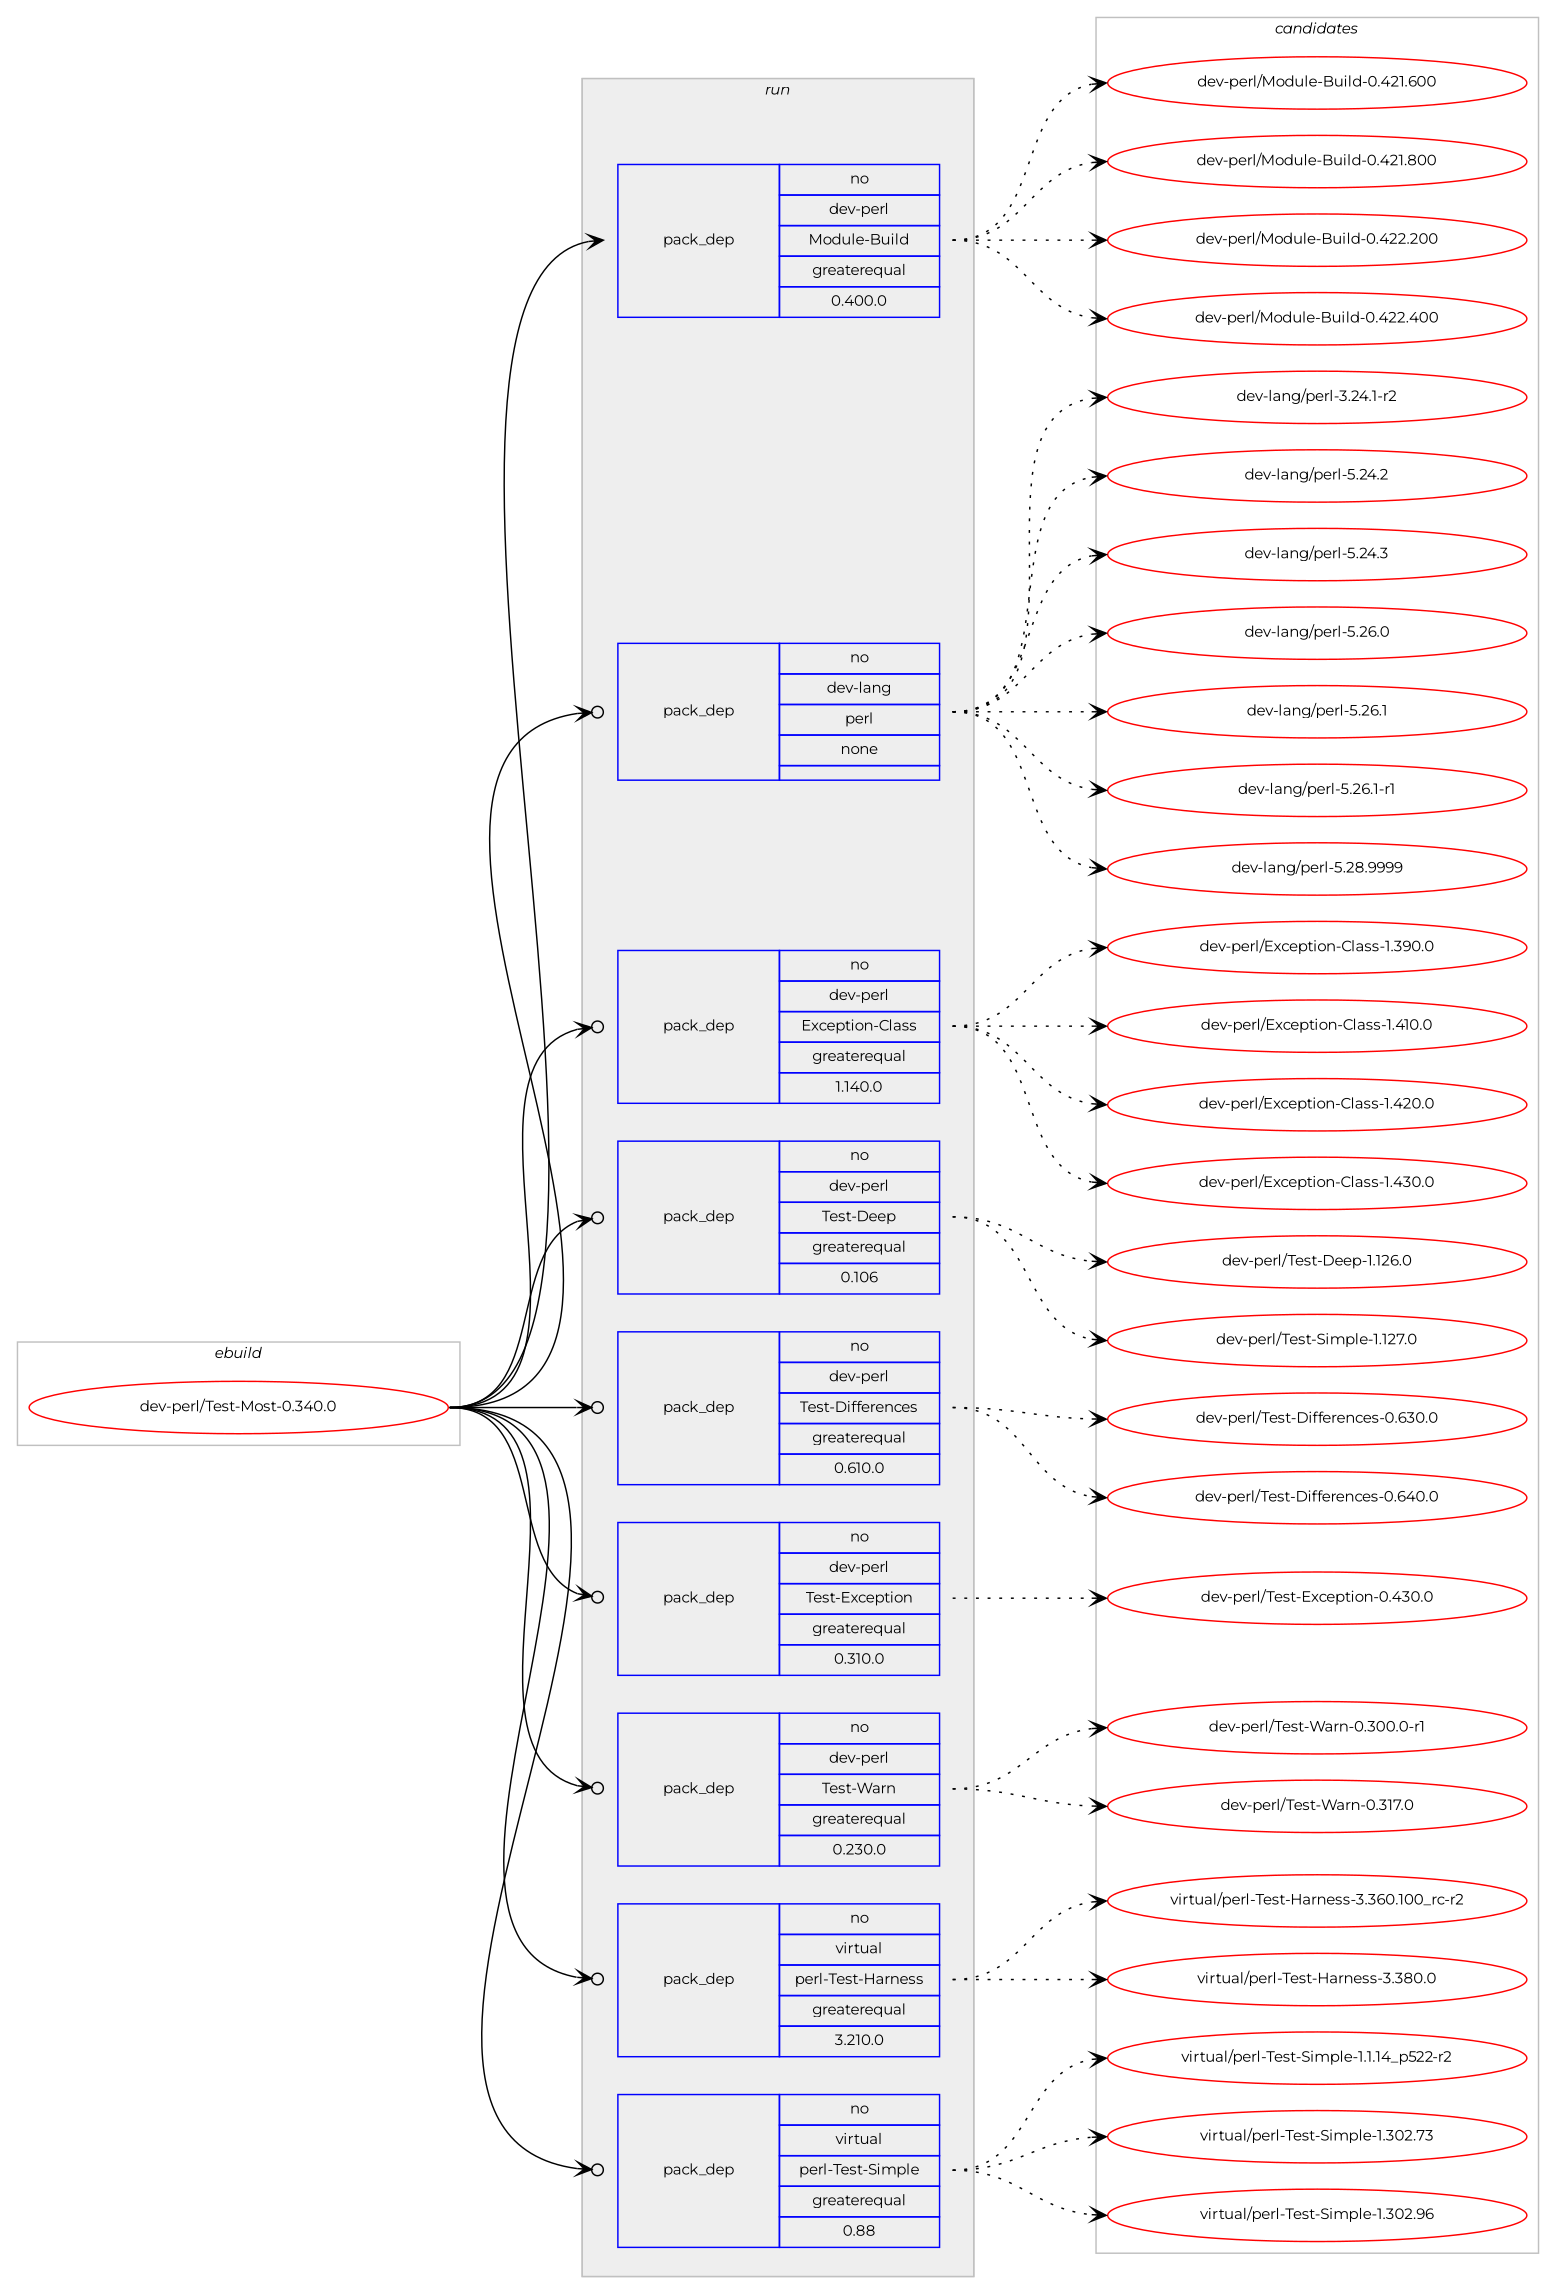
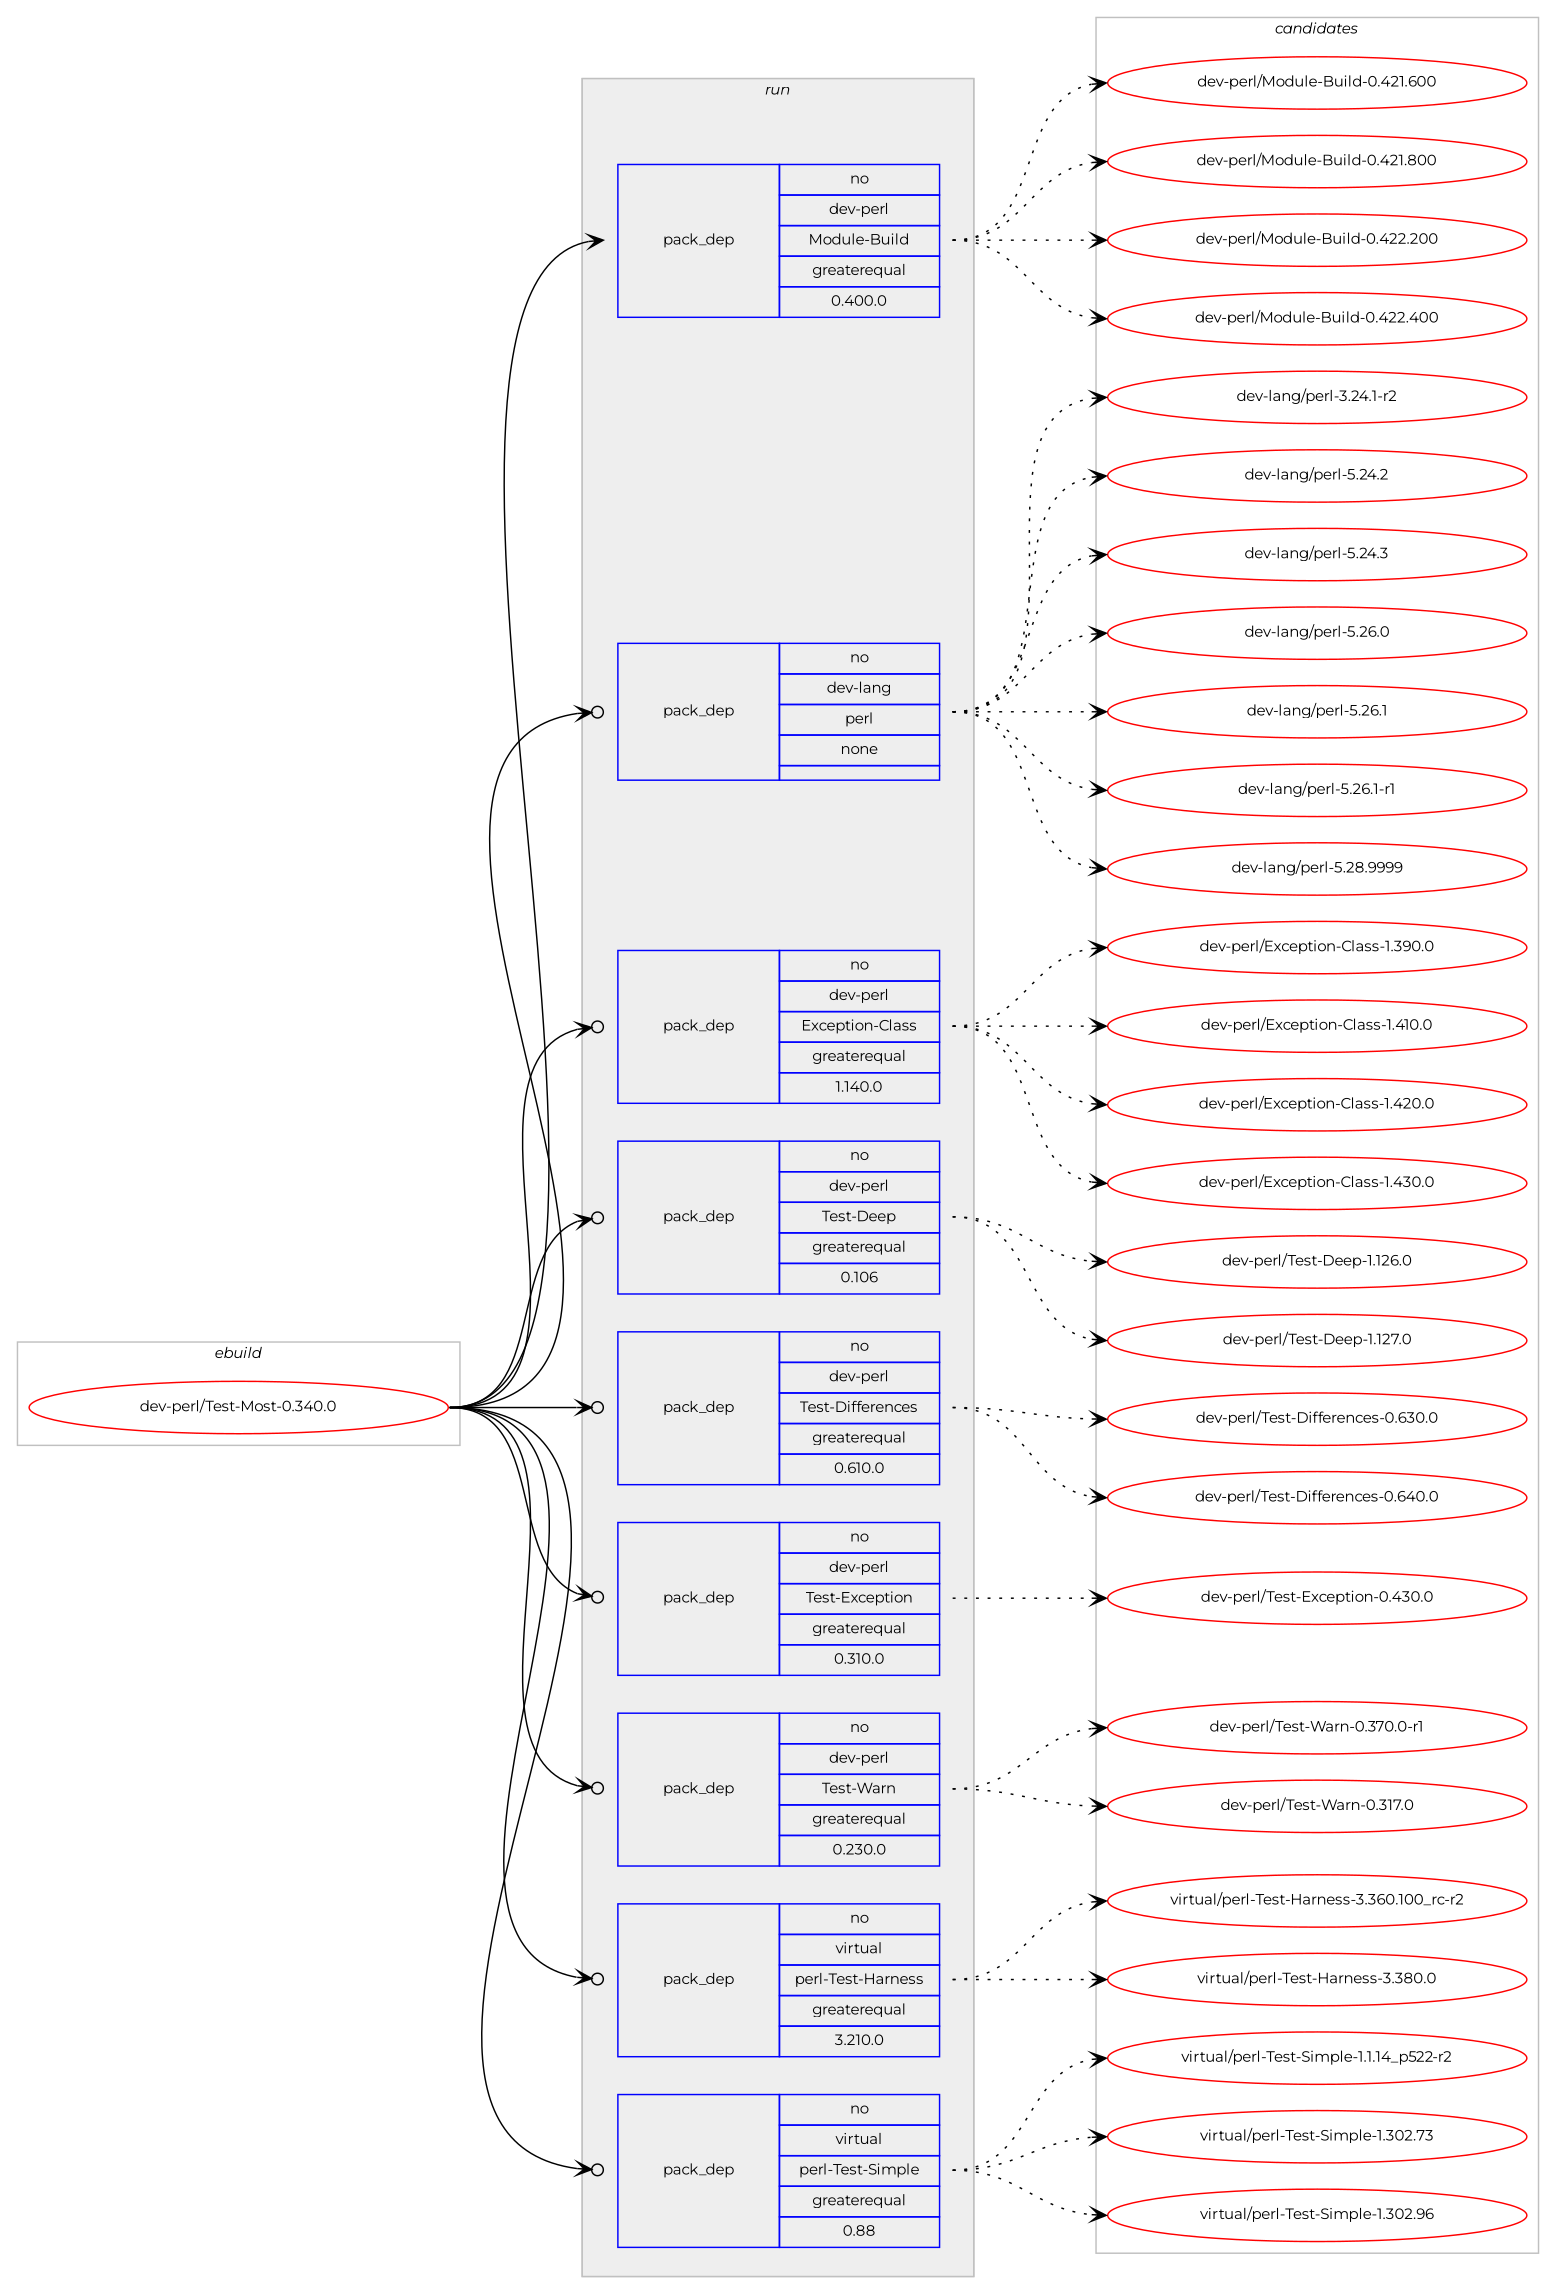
(1317, 1341) -> (1317, 1341)
(1317, 1728) -> (1317, 1728)
